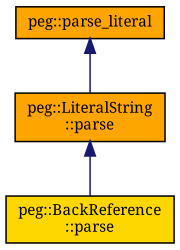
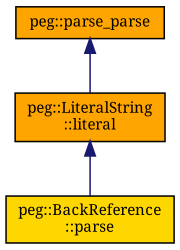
(90, 23) -> (90, 23)
(90, 117) -> (90, 117)
